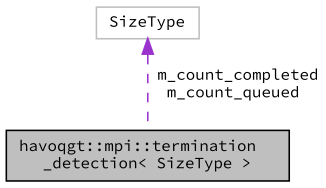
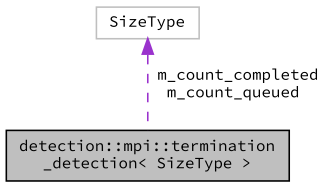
(148, 156) -> (148, 156)
